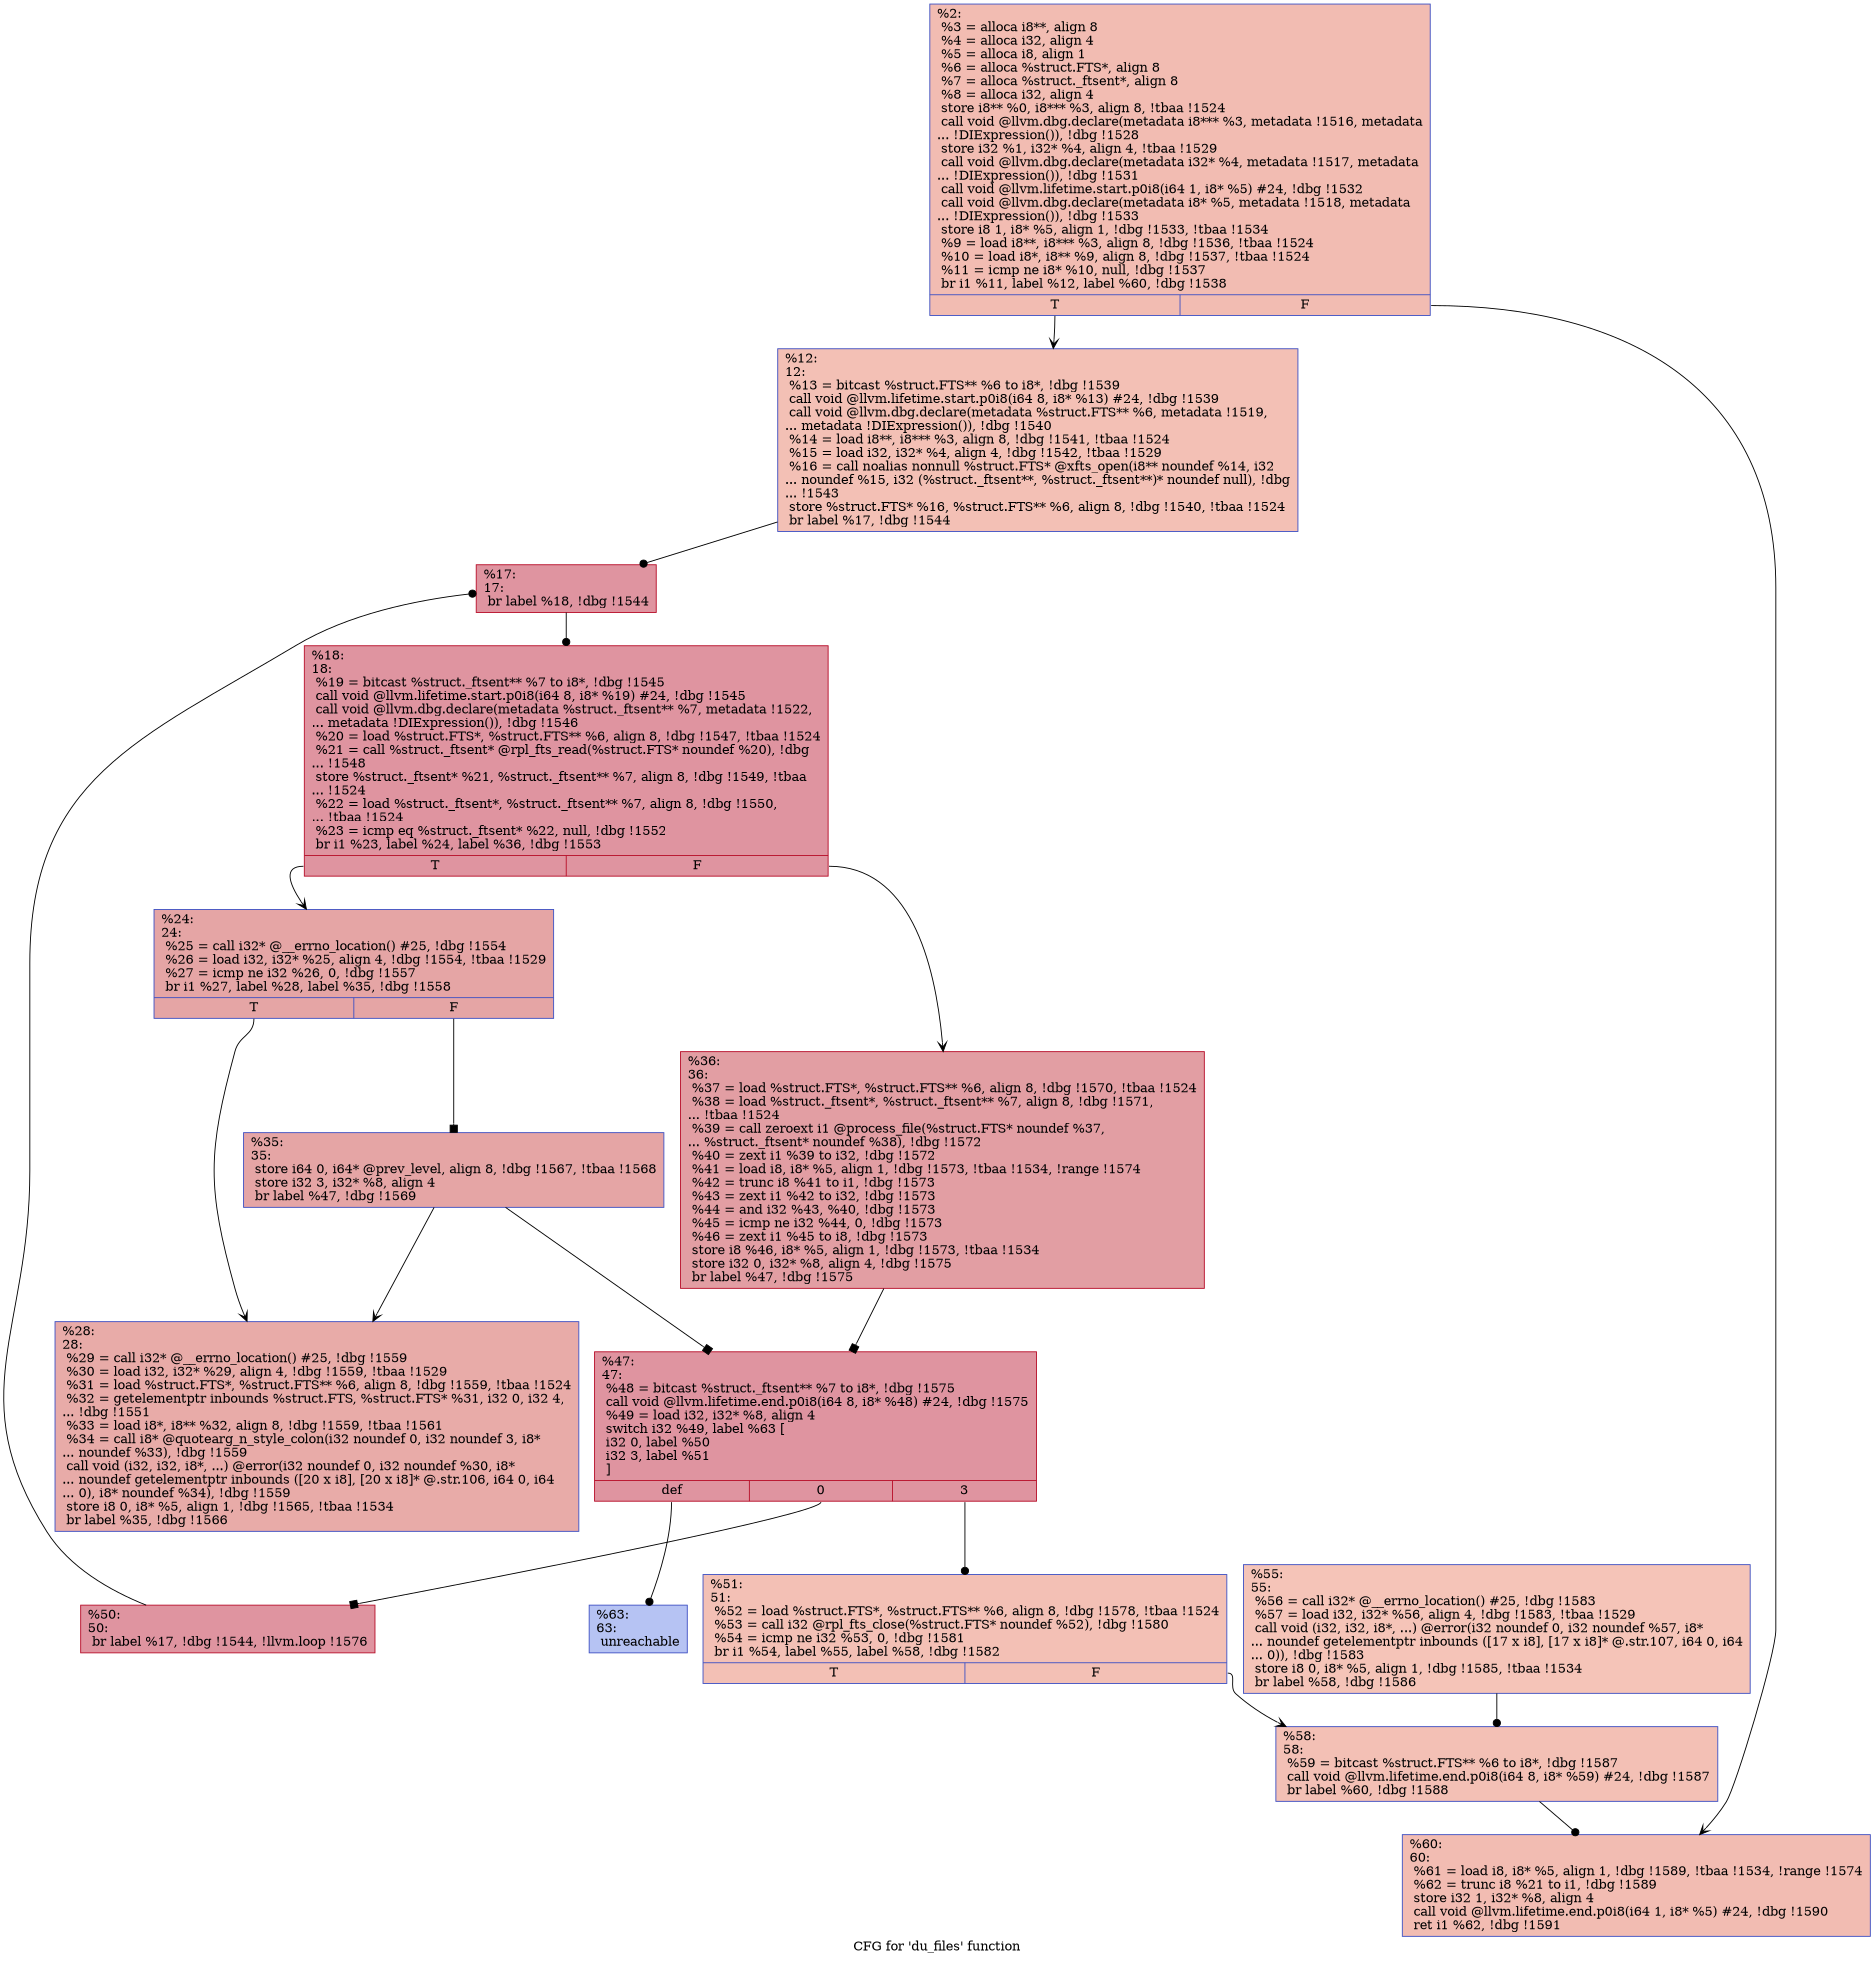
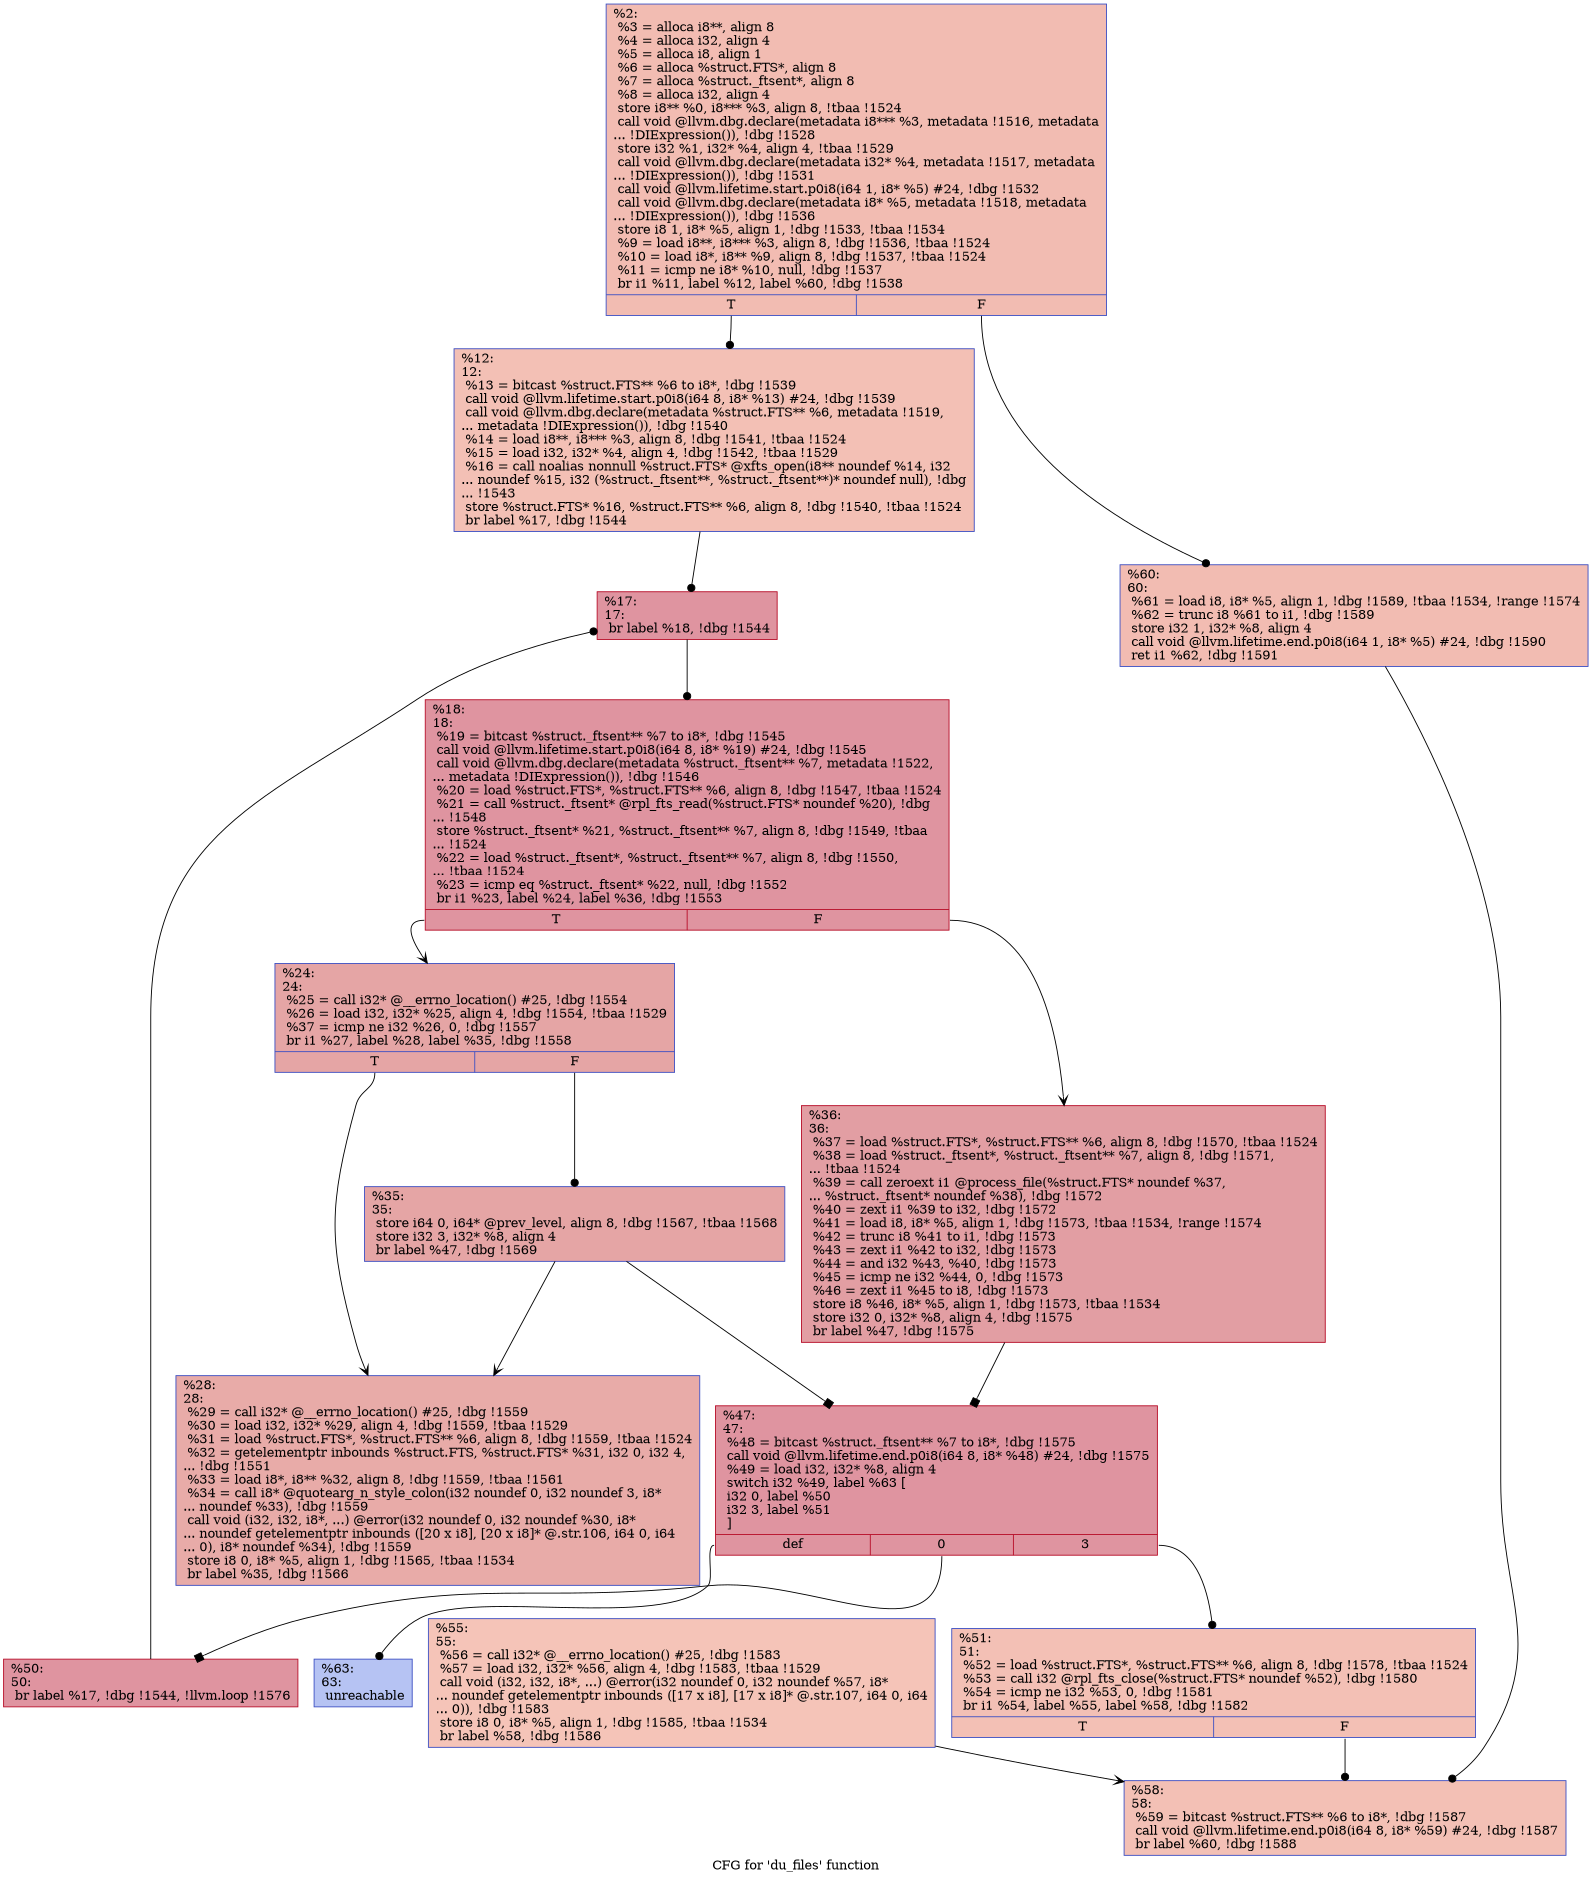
(1038, 216) -> (715, 216)
(1055, 328) -> (731, 329)
(1776, 962) -> (1056, 468)
(289, 973) -> (409, 1027)
(454, 1071) -> (575, 1126)
(1246, 1702) -> (1345, 1756)
(1497, 1706) -> (1025, 1764)
(1556, 1816) -> (1501, 1220)
(1533, 1885) -> (1251, 615)
